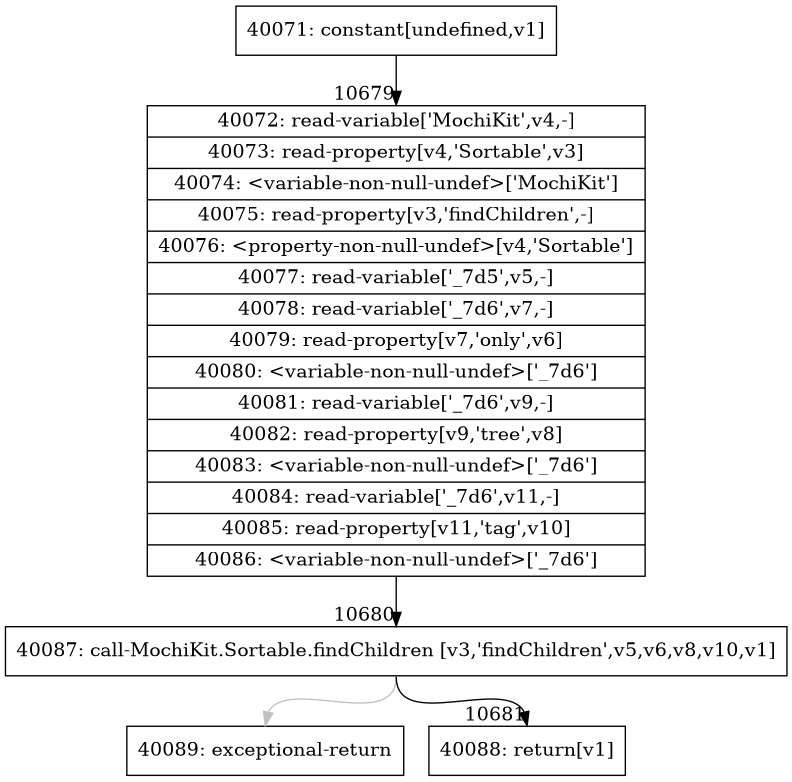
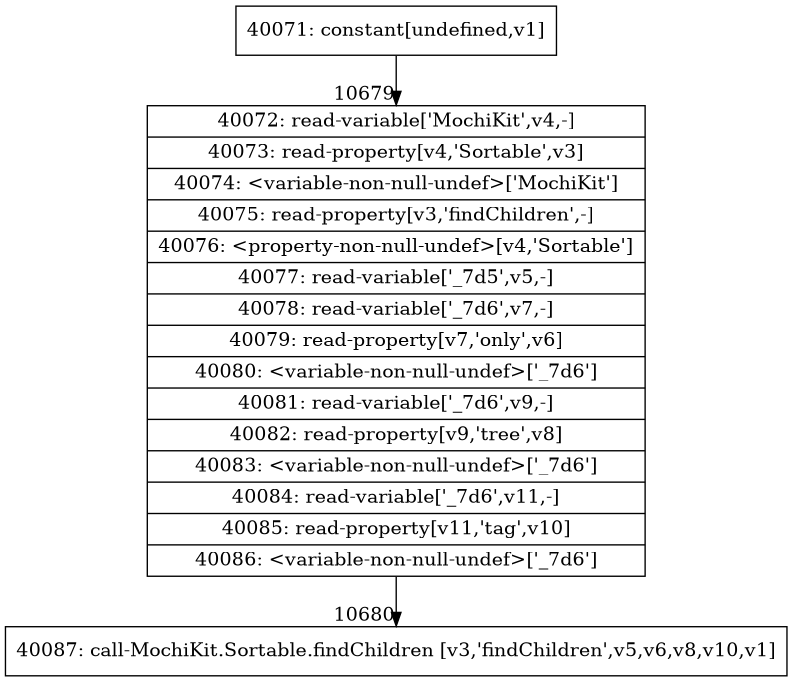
(265, 751) -> none
(527, 751) -> none
